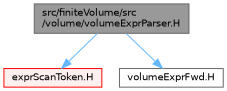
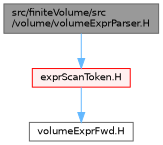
(141, 47) -> (81, 100)
